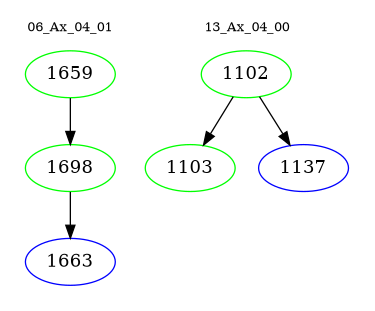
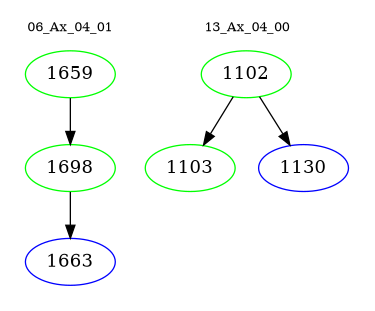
(304, 168) -> (304, 168)
